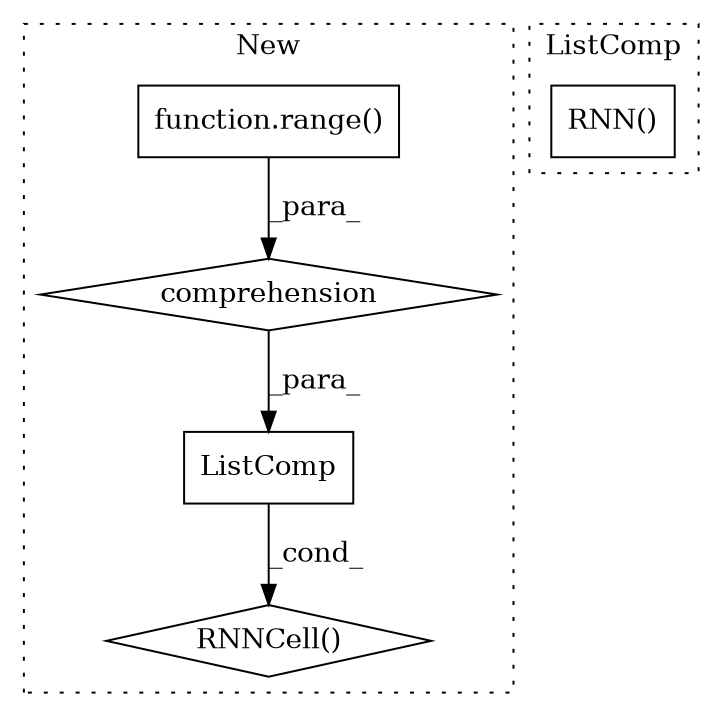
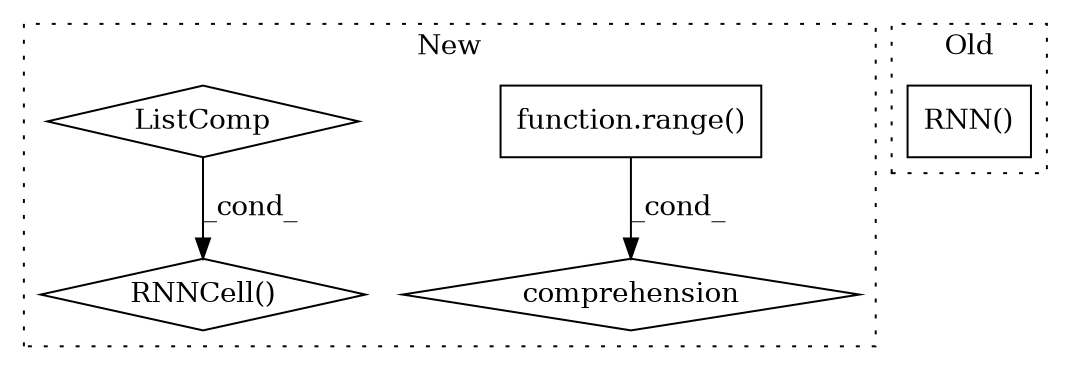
(614, 47) -> (969, 47)
(314, 208) -> (679, 208)
(269, 371) -> none
(269, 468) -> (203, 121)
